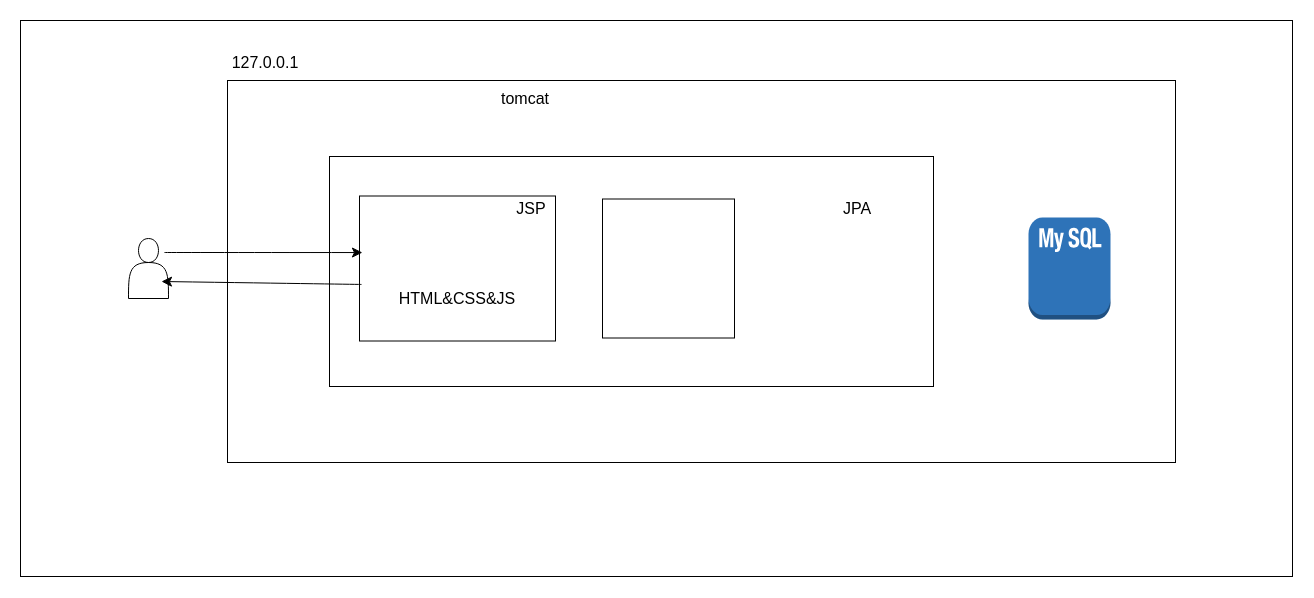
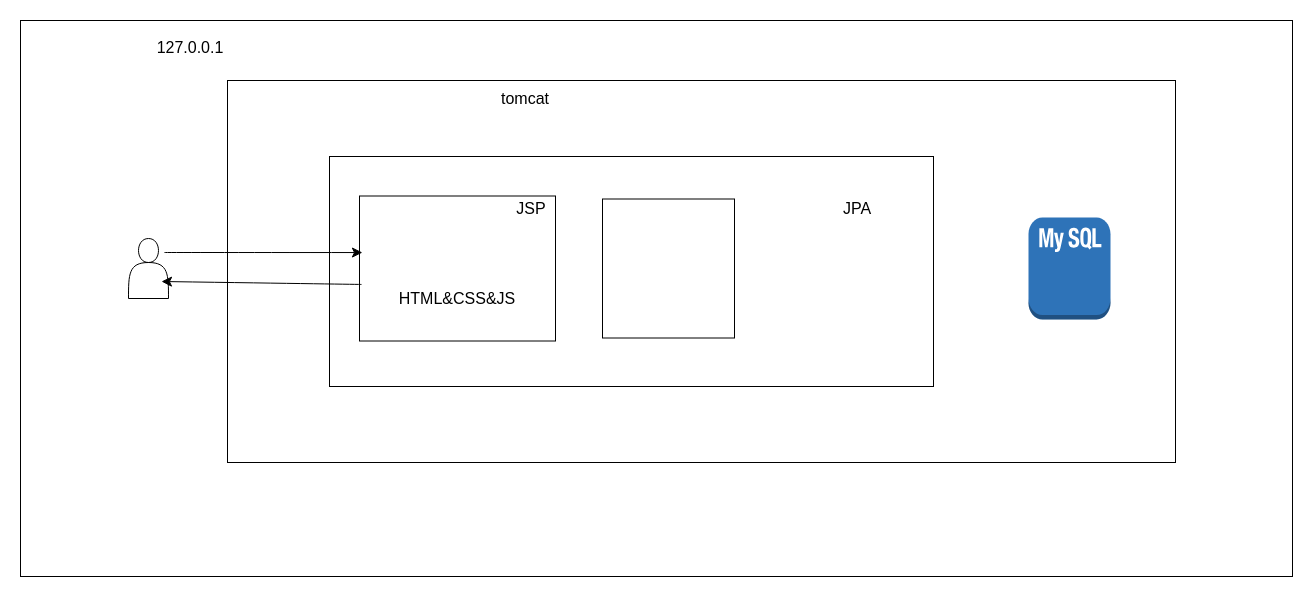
(266, 63) -> (191, 48)
